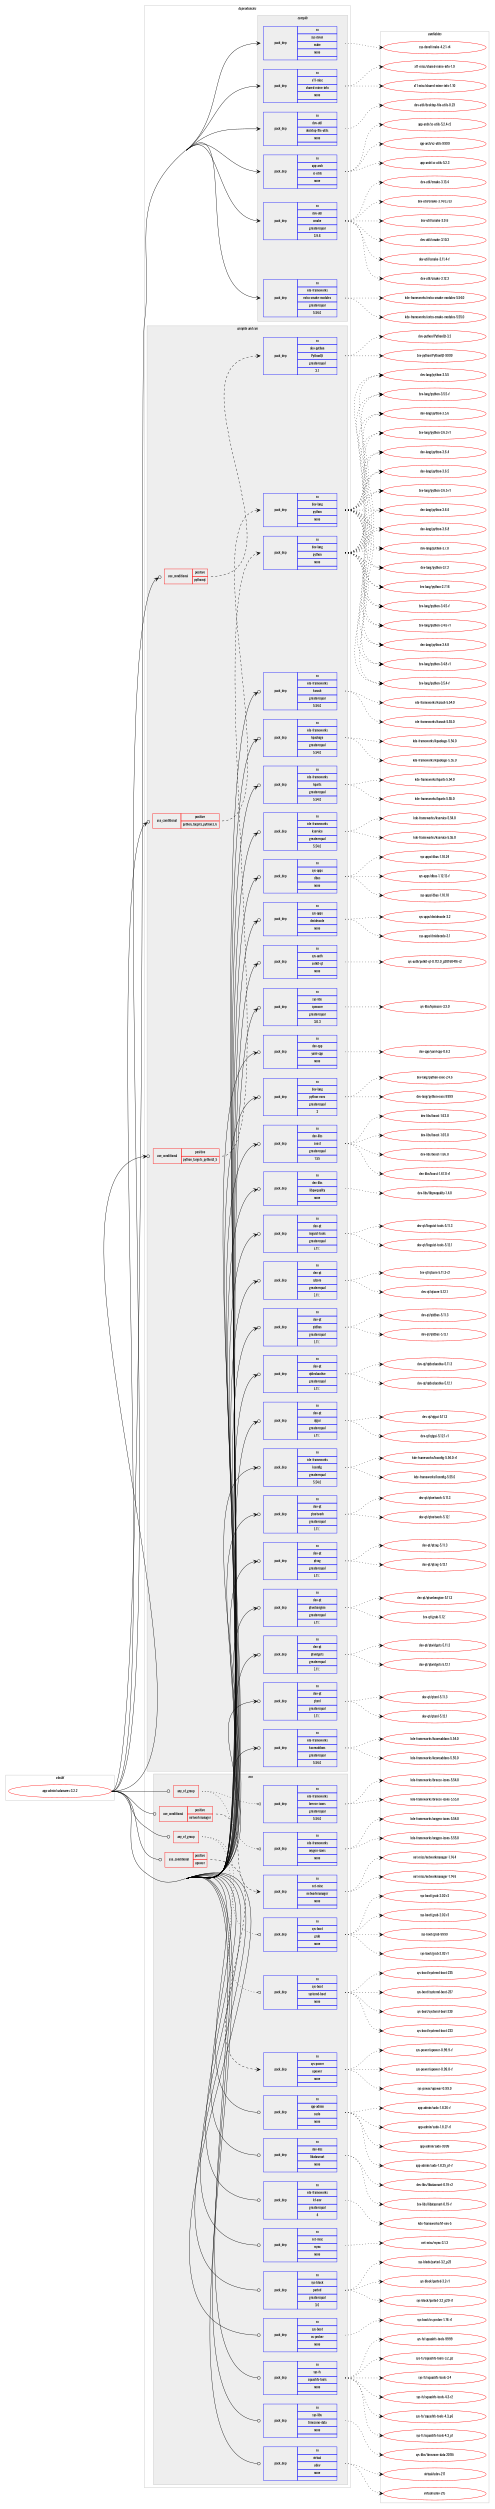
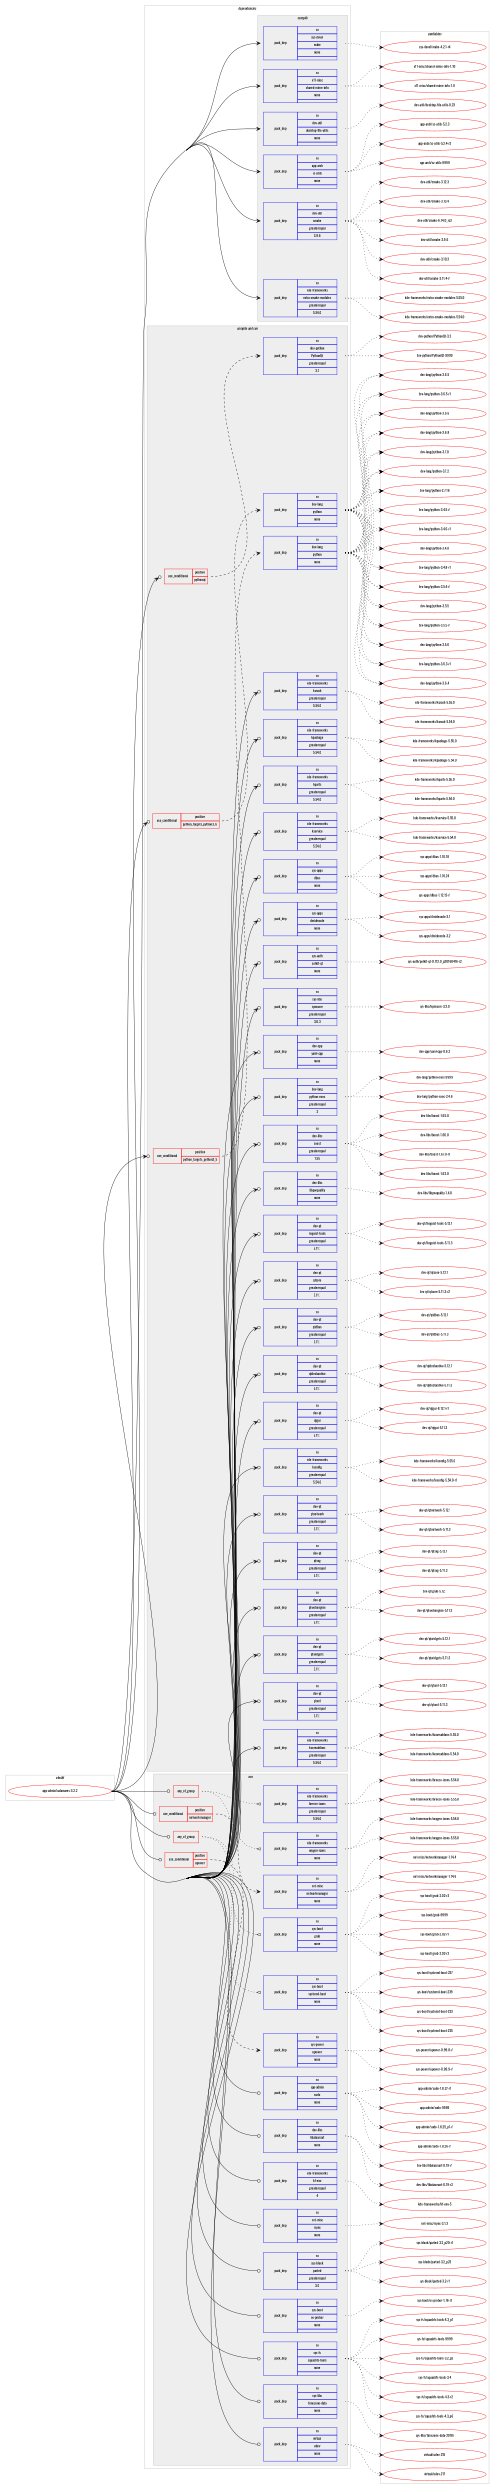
(435, 202) -> (435, 221)
(435, 1436) -> (435, 1409)
(435, 2089) -> none
